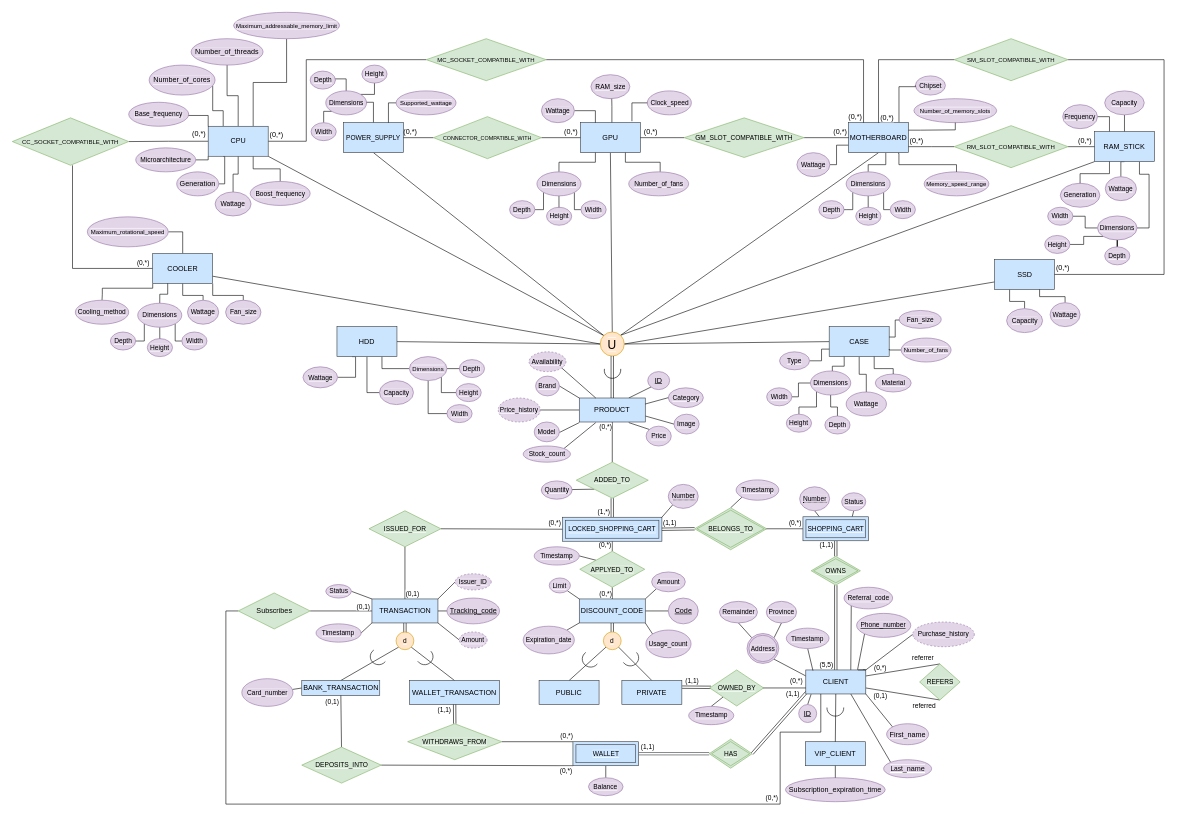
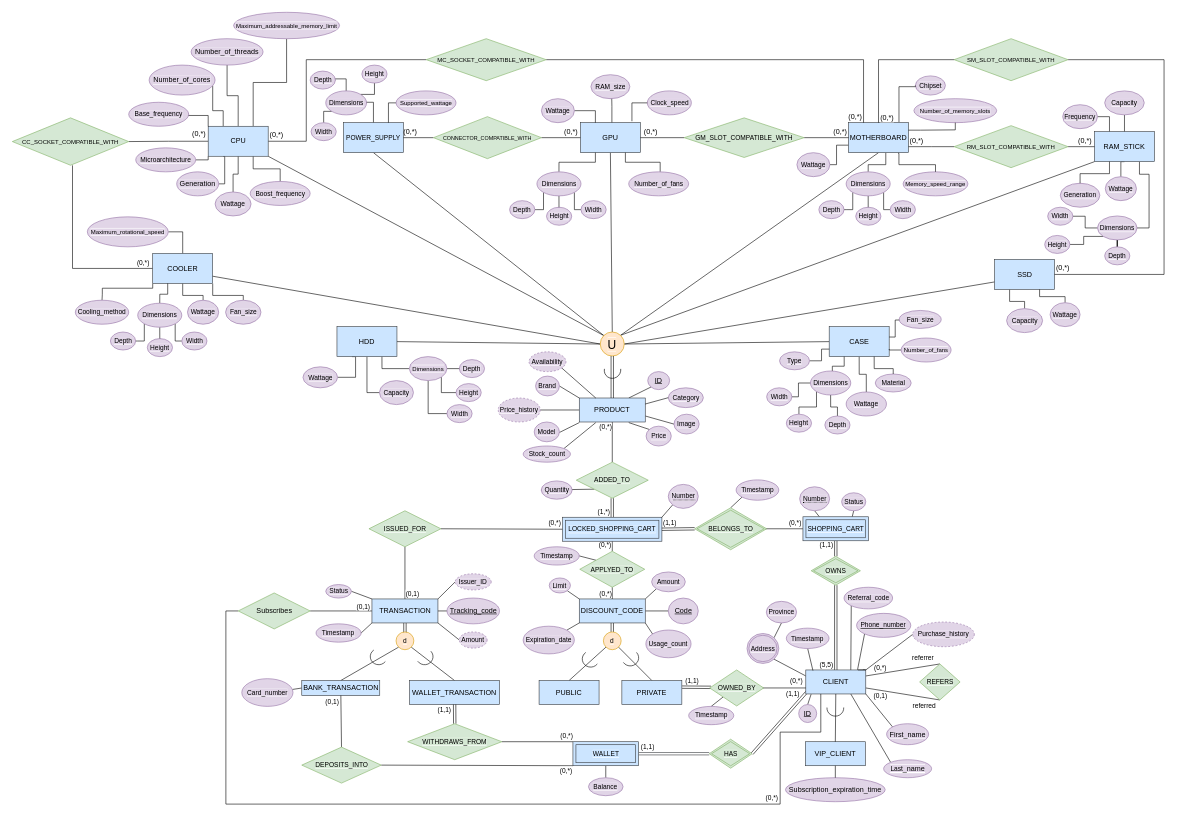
(957, 184) -> (936, 184)
(739, 612) -> none
(746, 631) -> none
